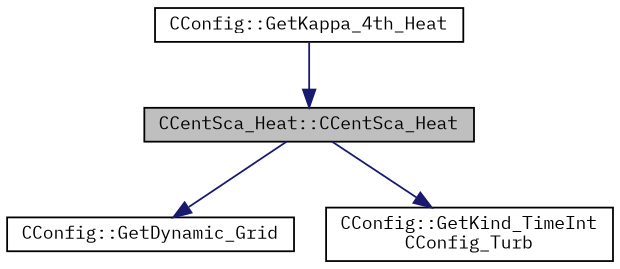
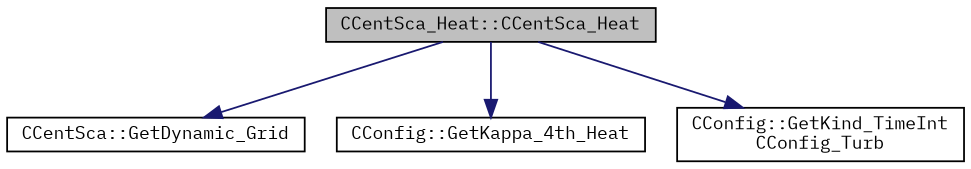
(309, 66) -> (491, 71)
(151, 234) -> (156, 135)
